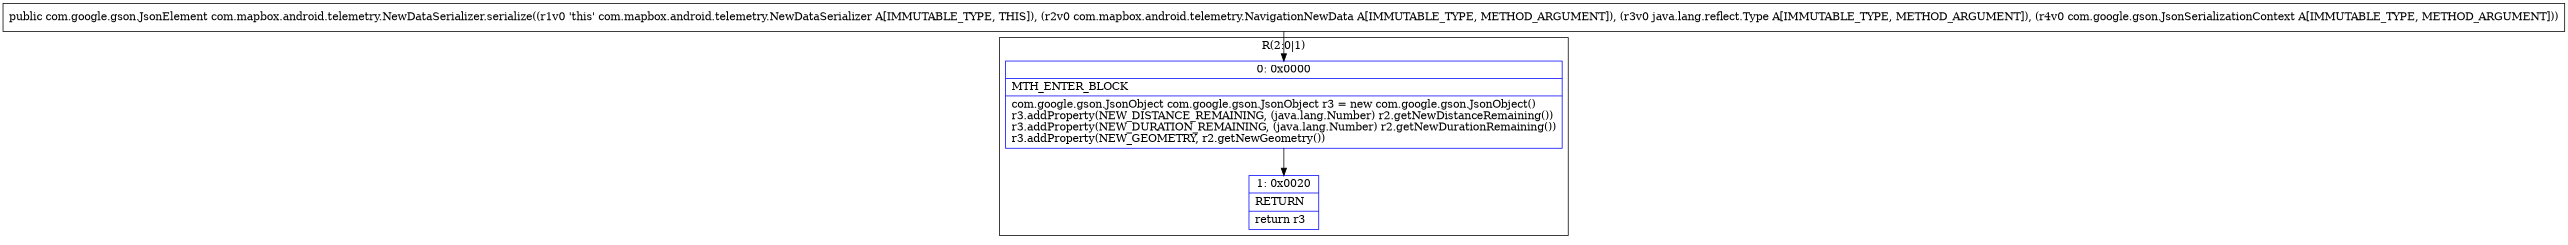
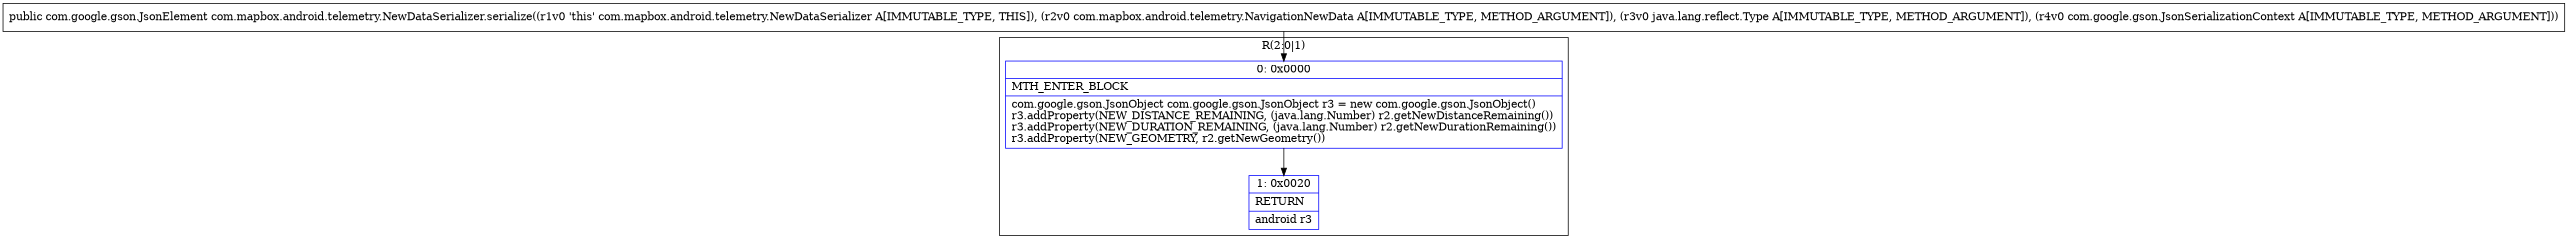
(1280, 220) -> (1284, 220)
